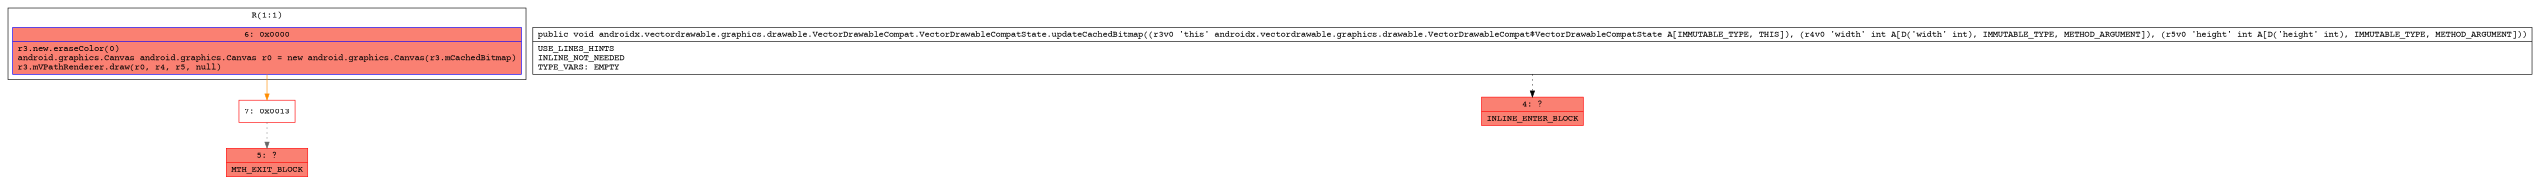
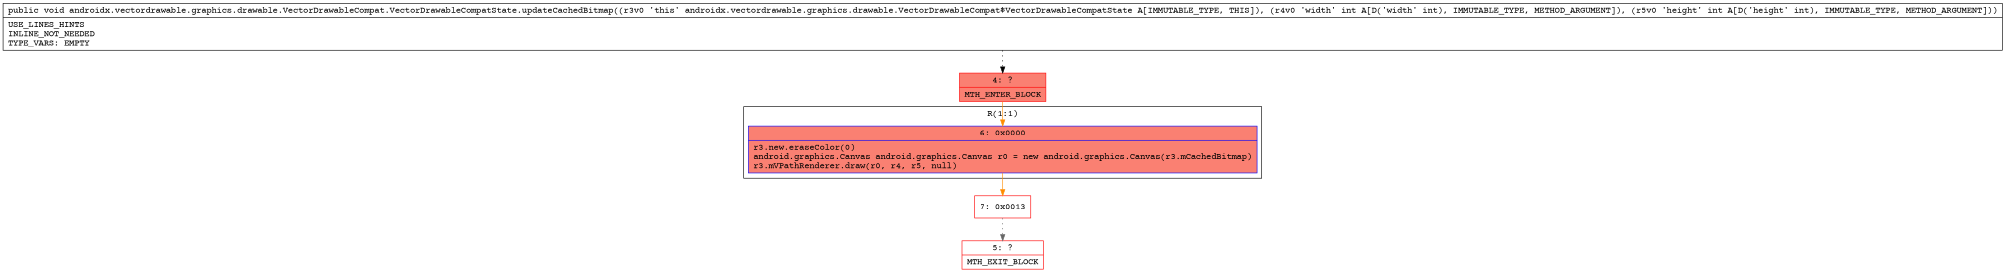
none -> (1003, 111)
(1532, 118) -> (1003, 94)
(267, 162) -> (1003, 255)
